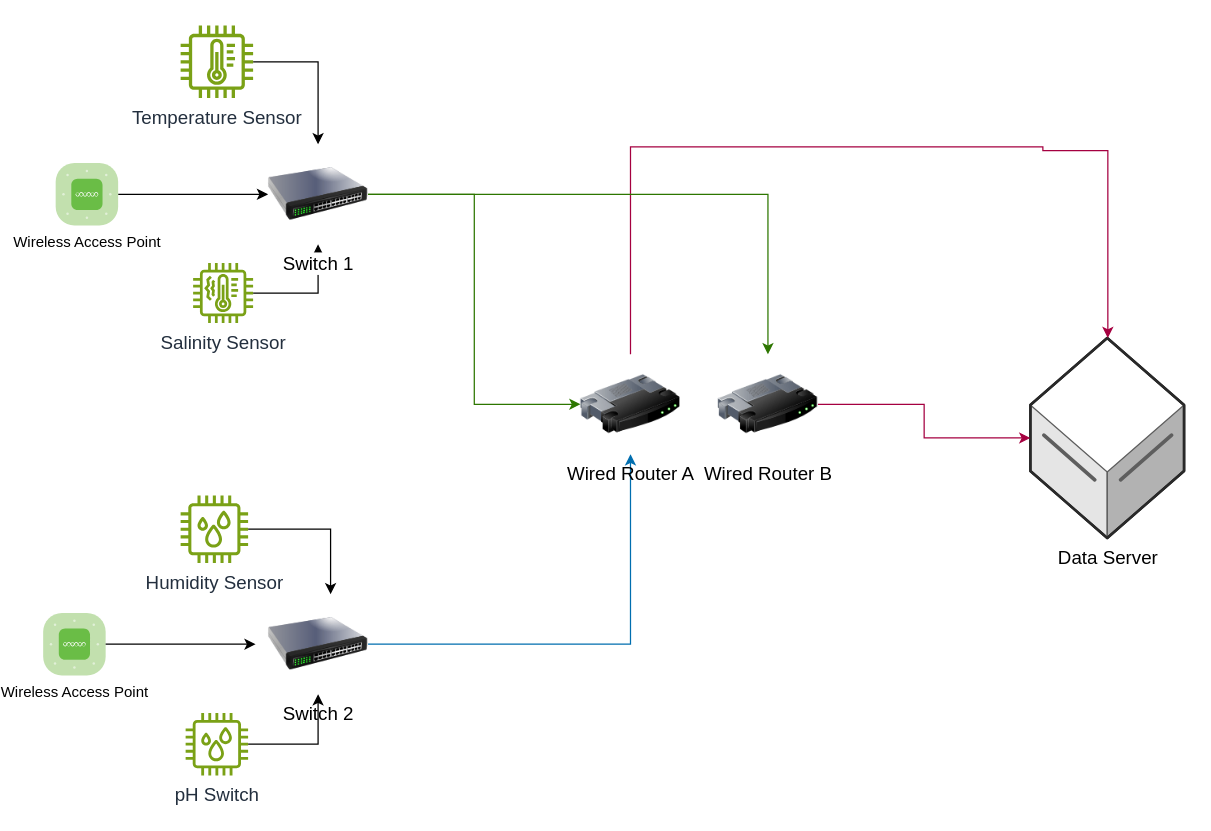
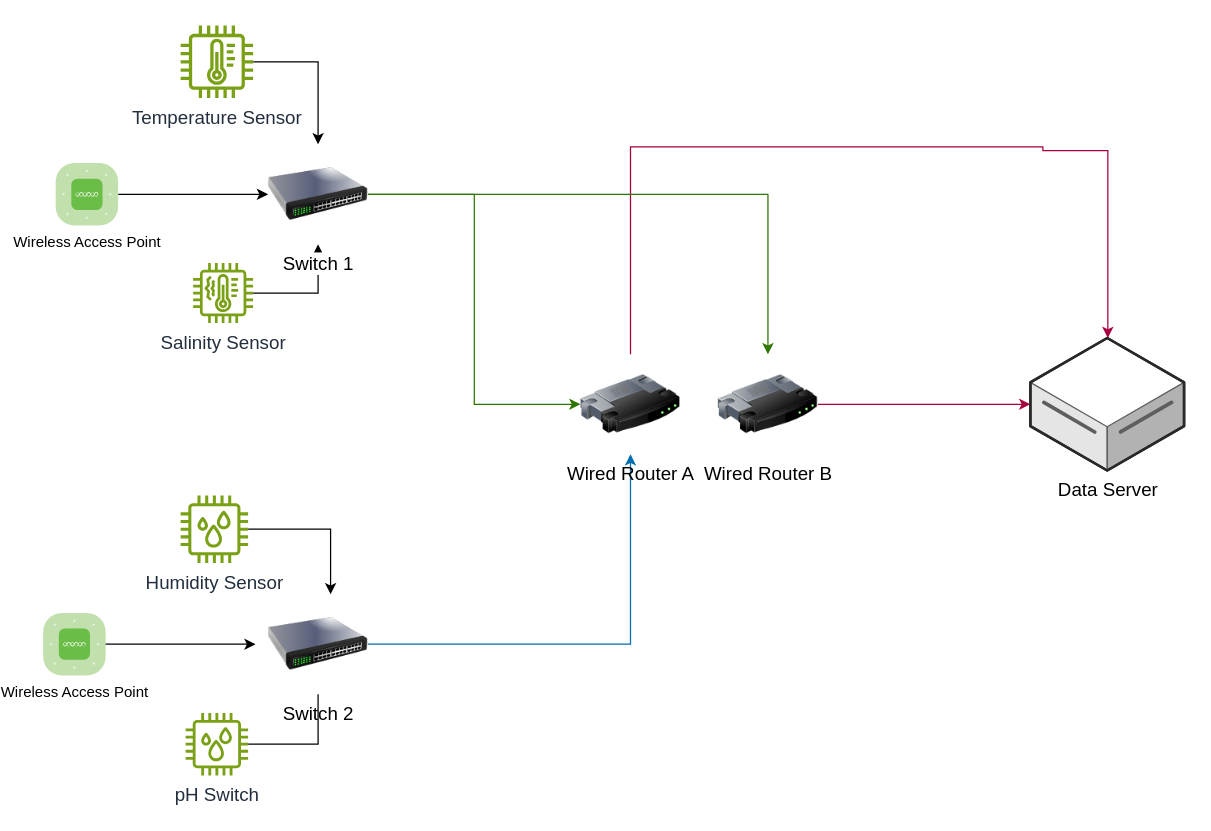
(1108, 438) -> (1108, 404)
(318, 704) -> (318, 700)
